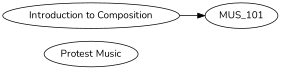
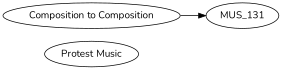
(91, 16) -> (92, 16)
(242, 16) -> (242, 16)
